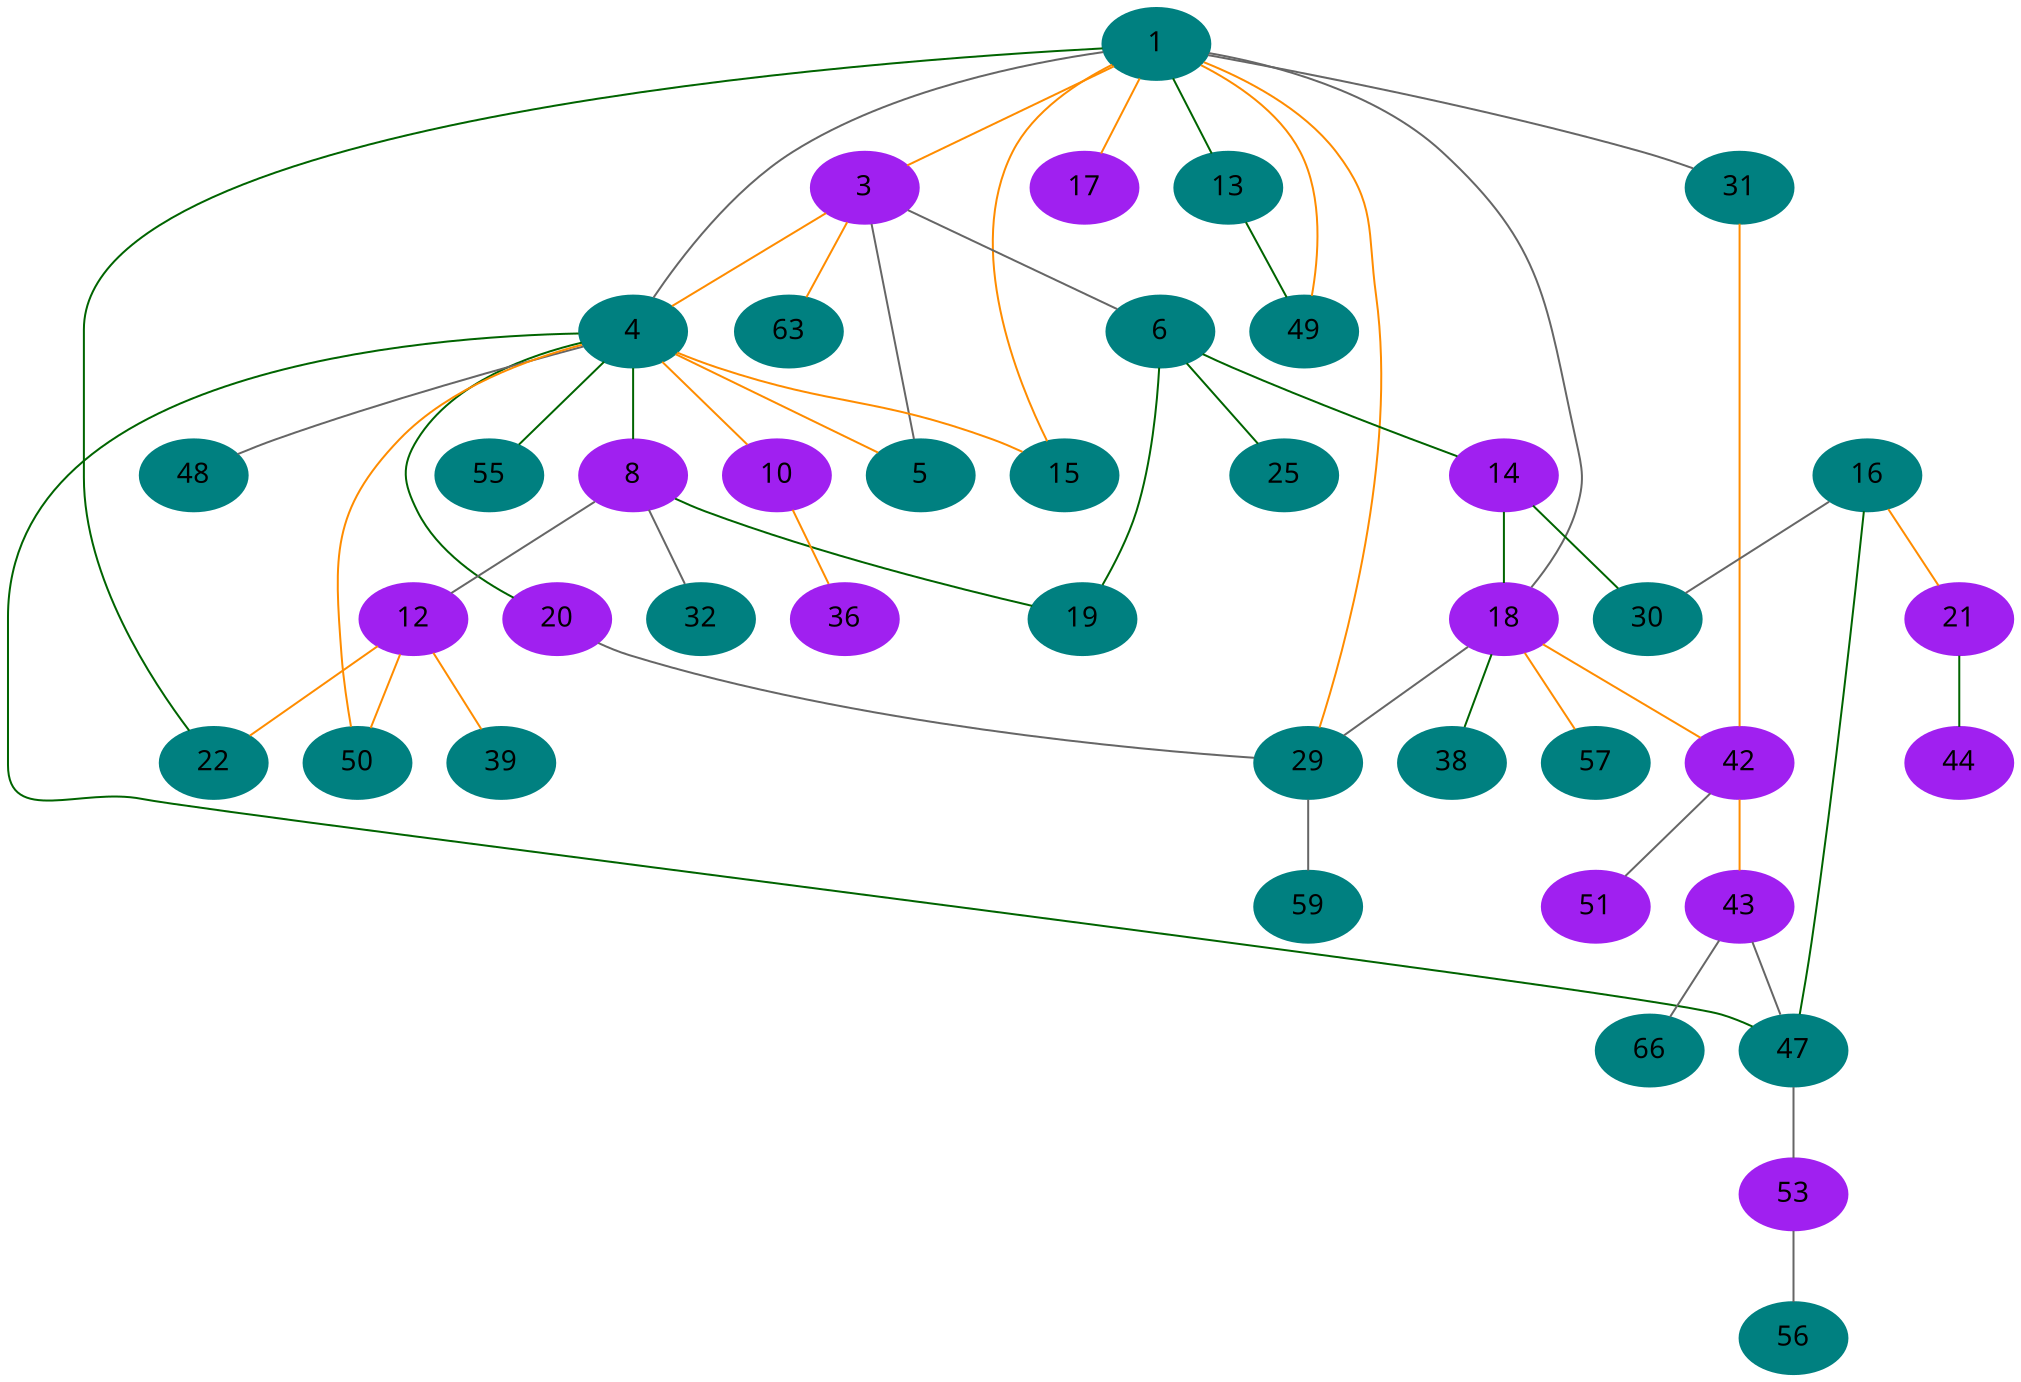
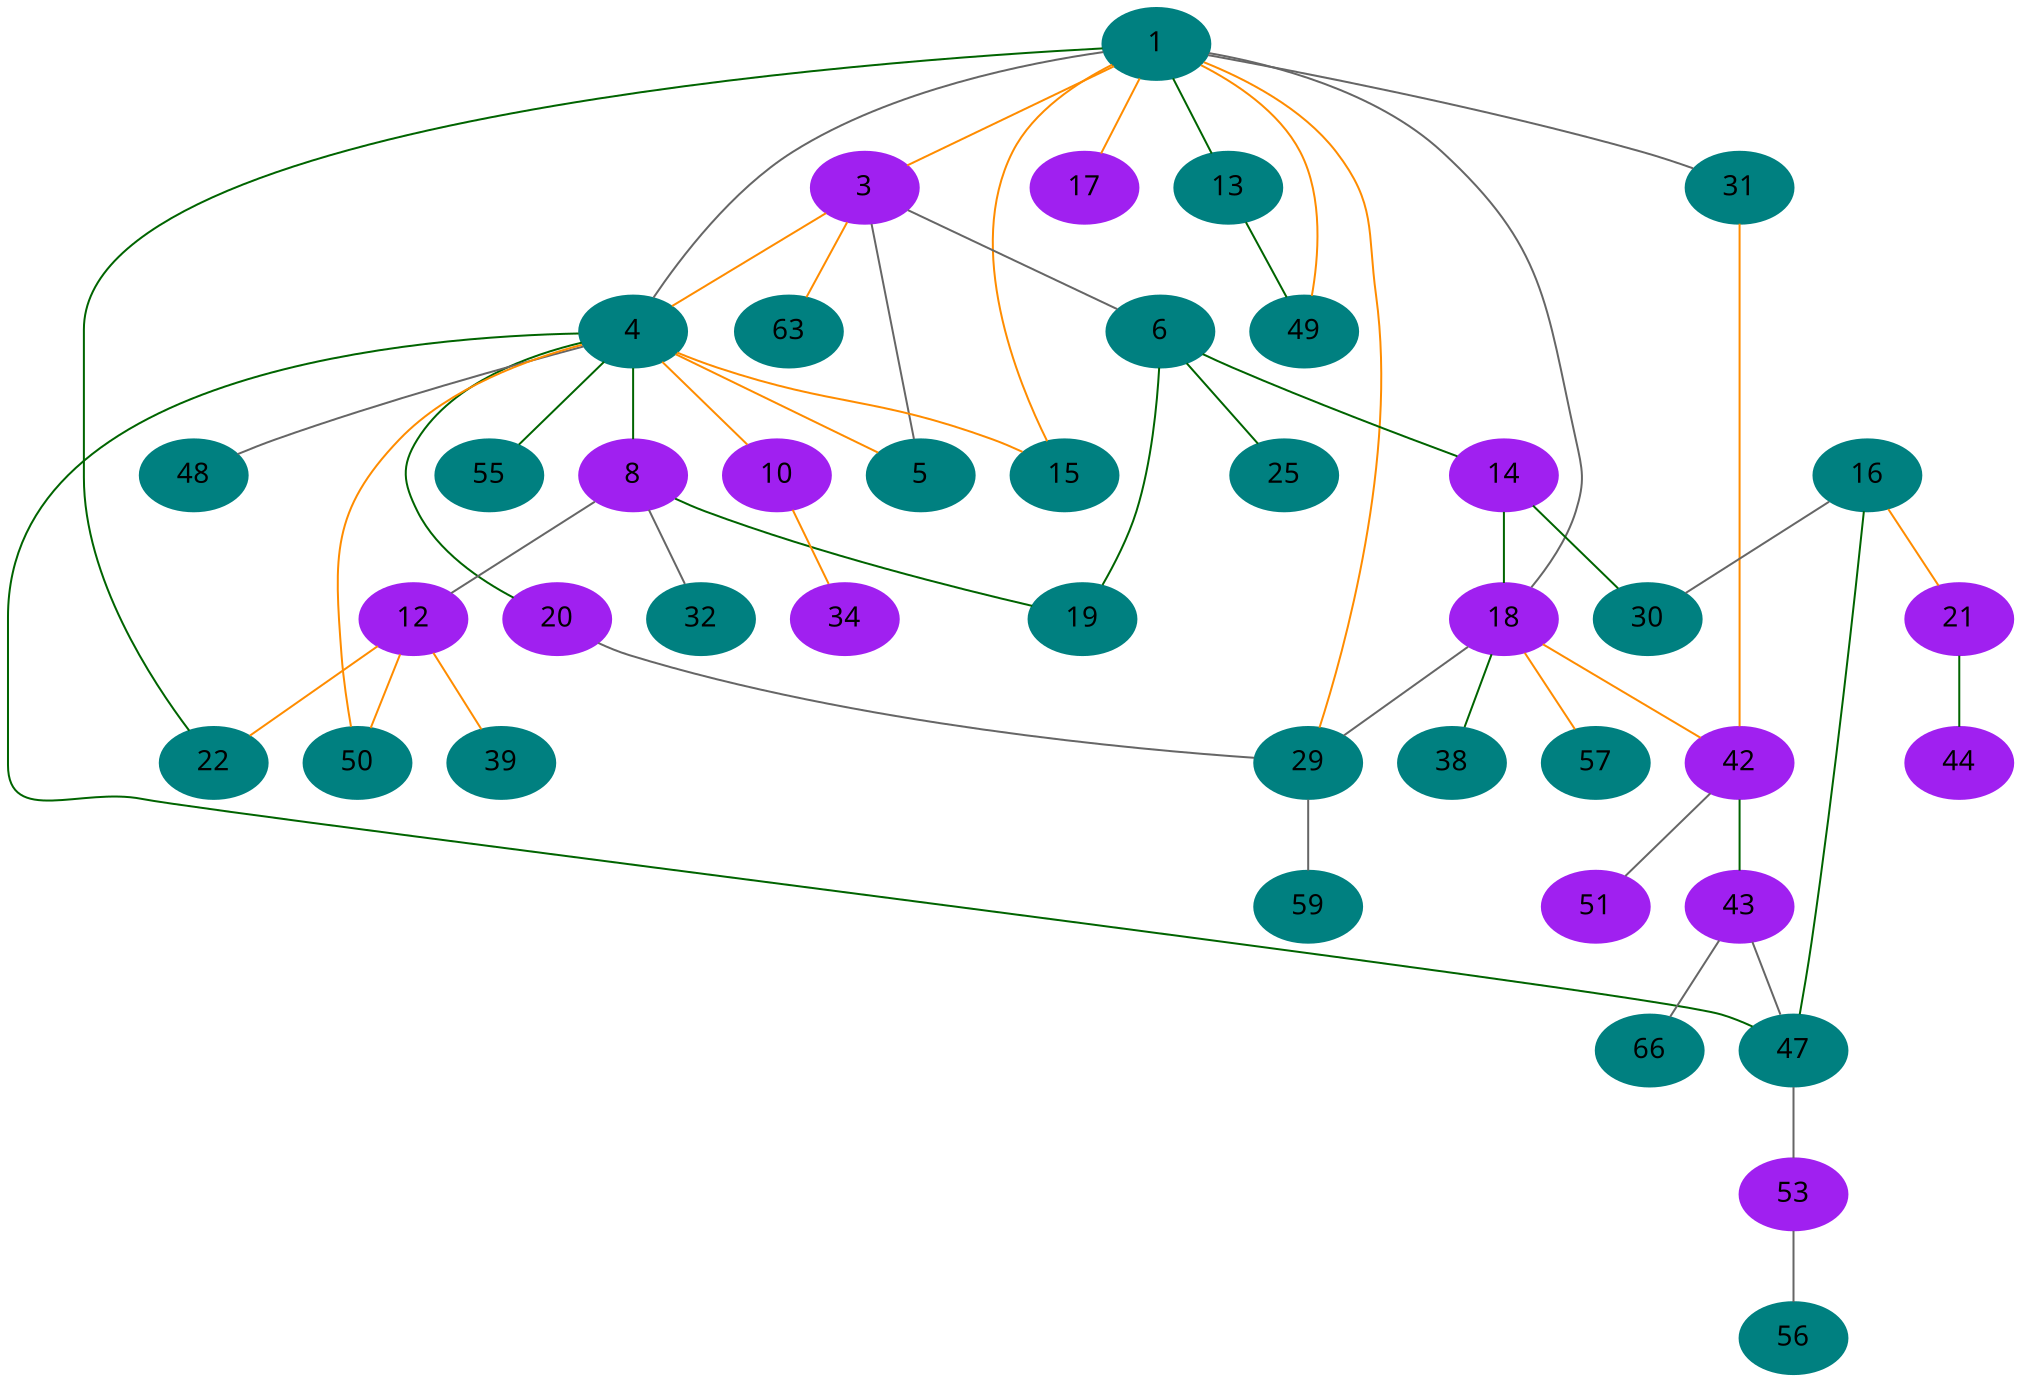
(845, 619) -> (845, 619)
(1740, 835) -> (1740, 835)
